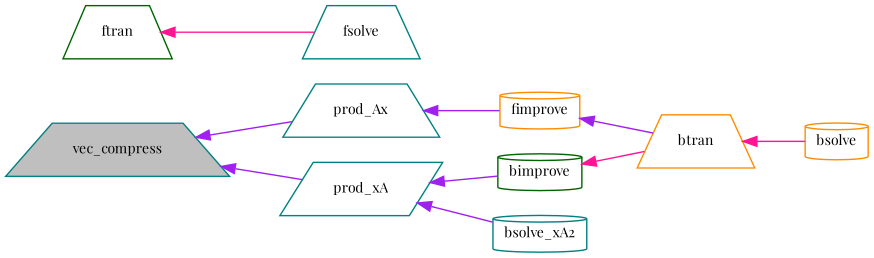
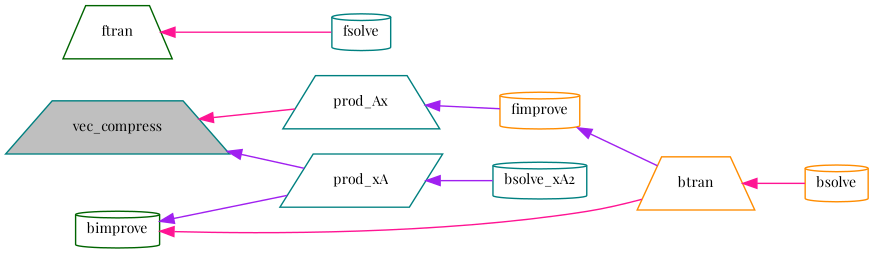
(361, 32) -> (361, 32)
(251, 128) -> (254, 113)
(471, 179) -> (230, 207)
